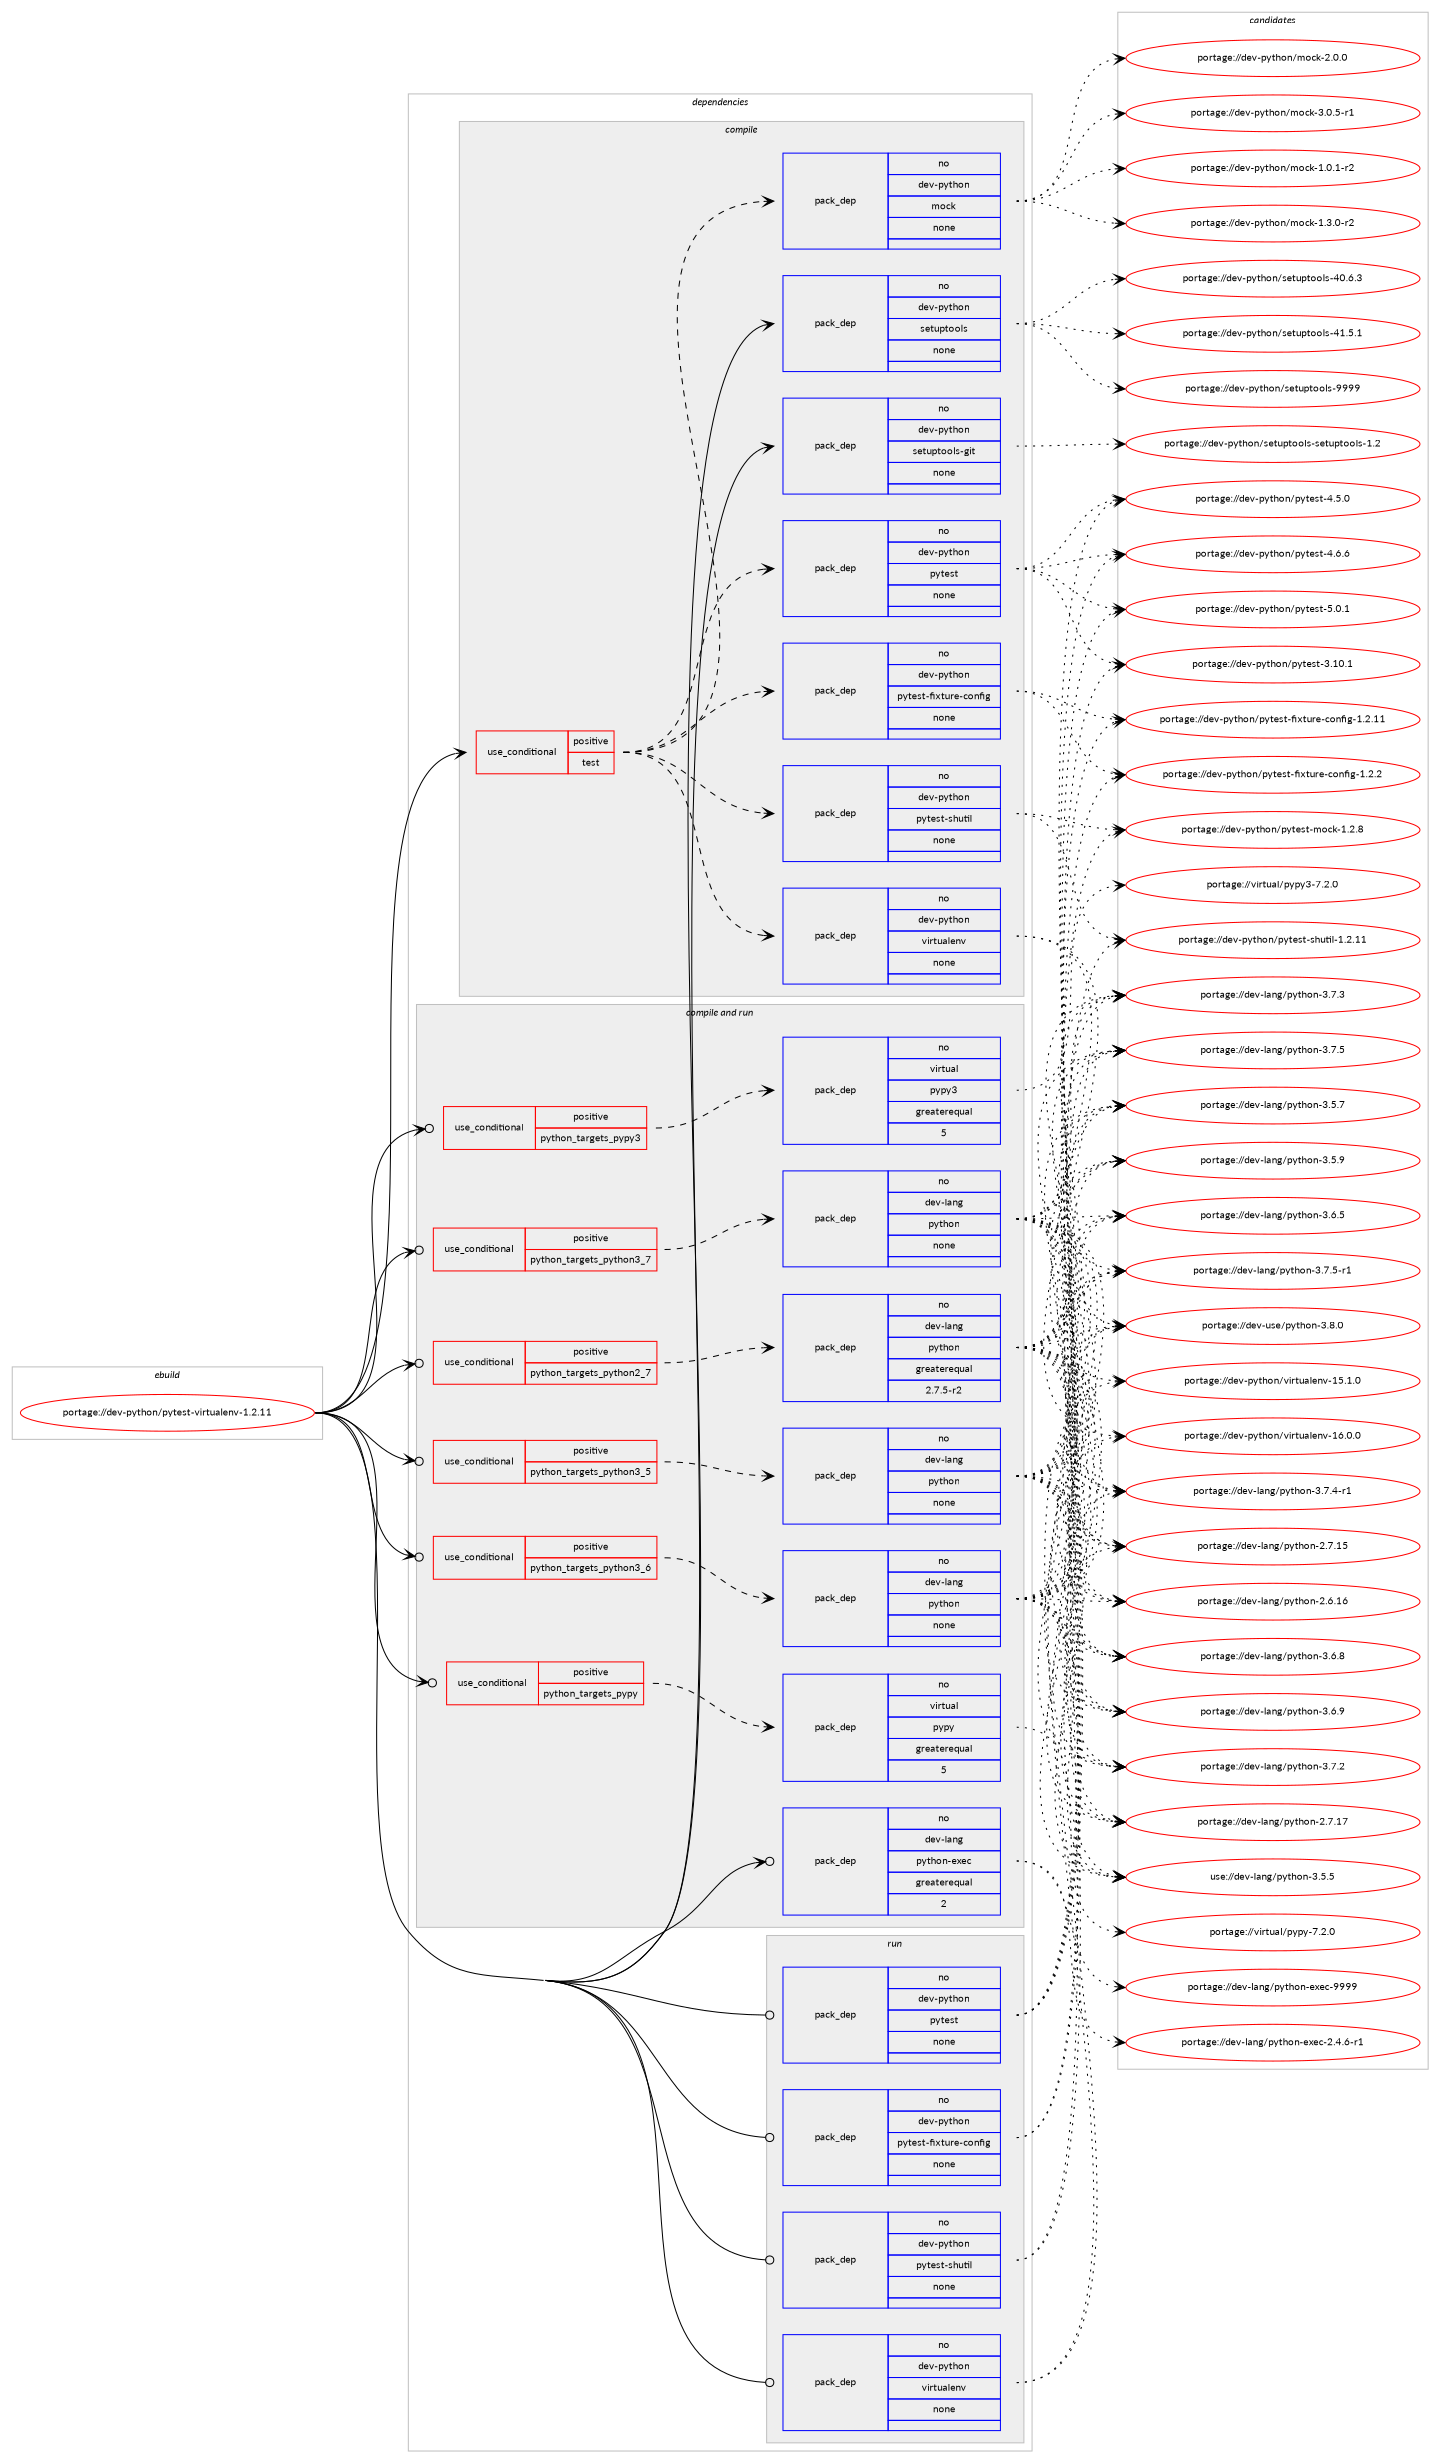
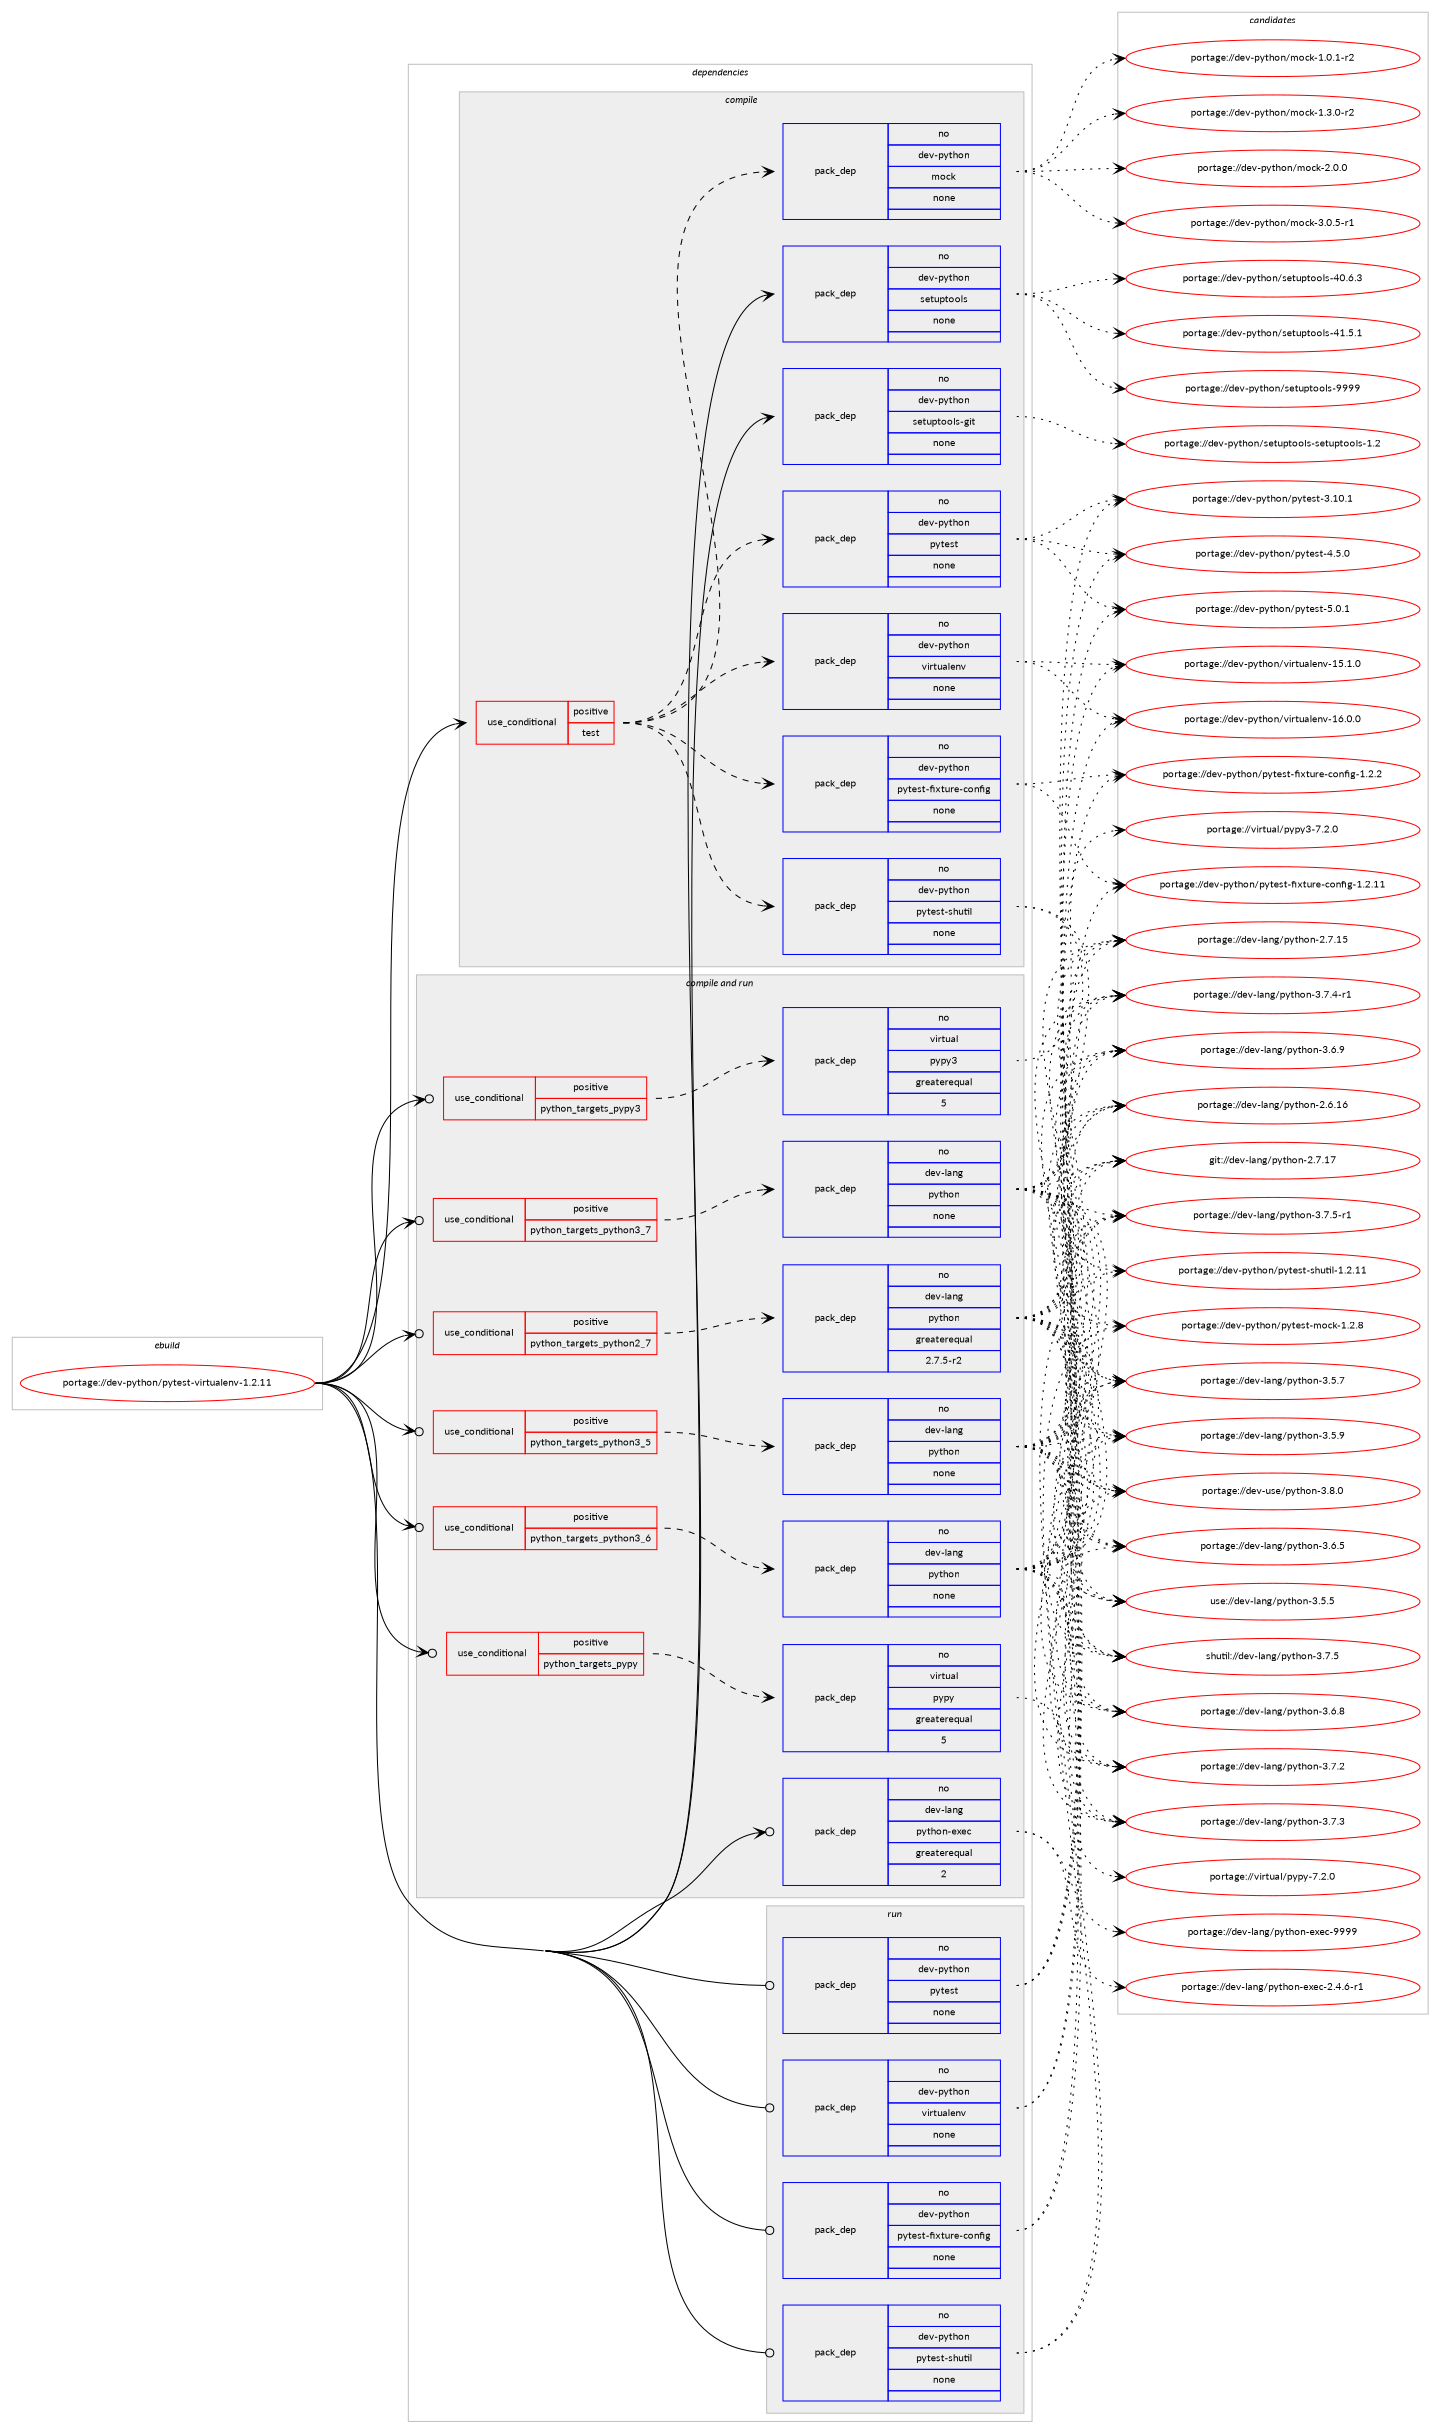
(1273, 554) -> none
(1273, 1050) -> (1273, 1657)
(1273, 1822) -> (1273, 1161)
